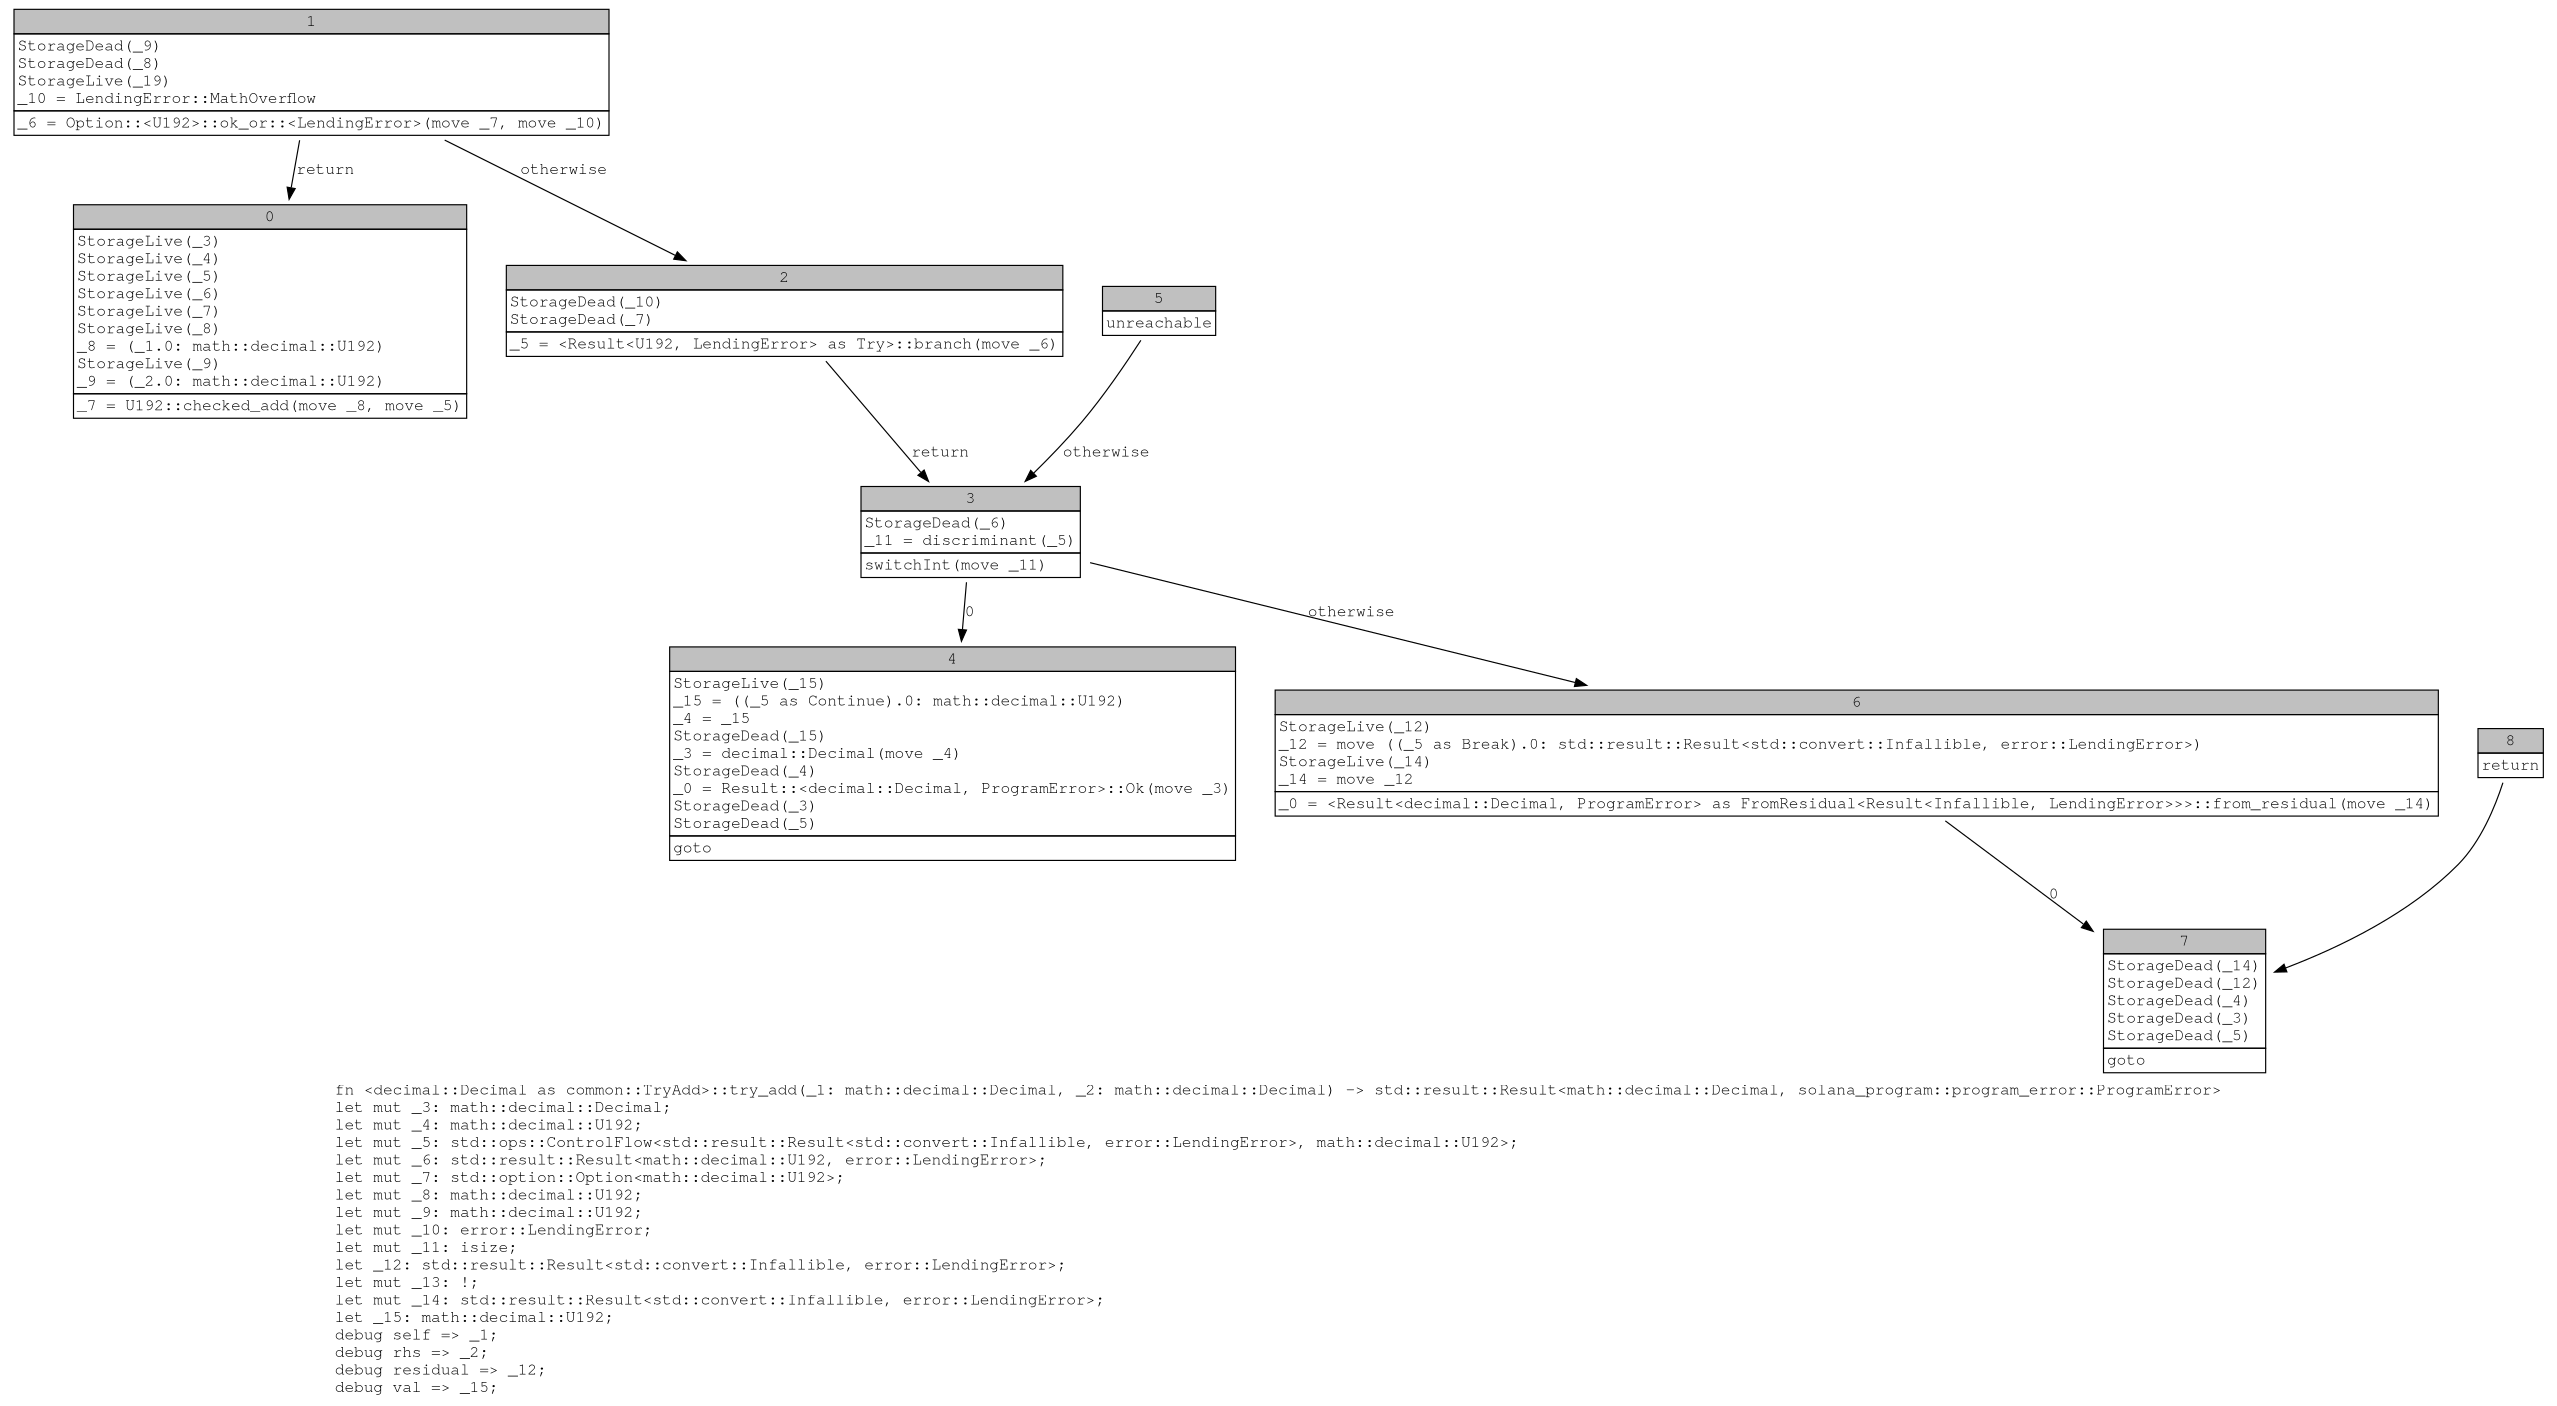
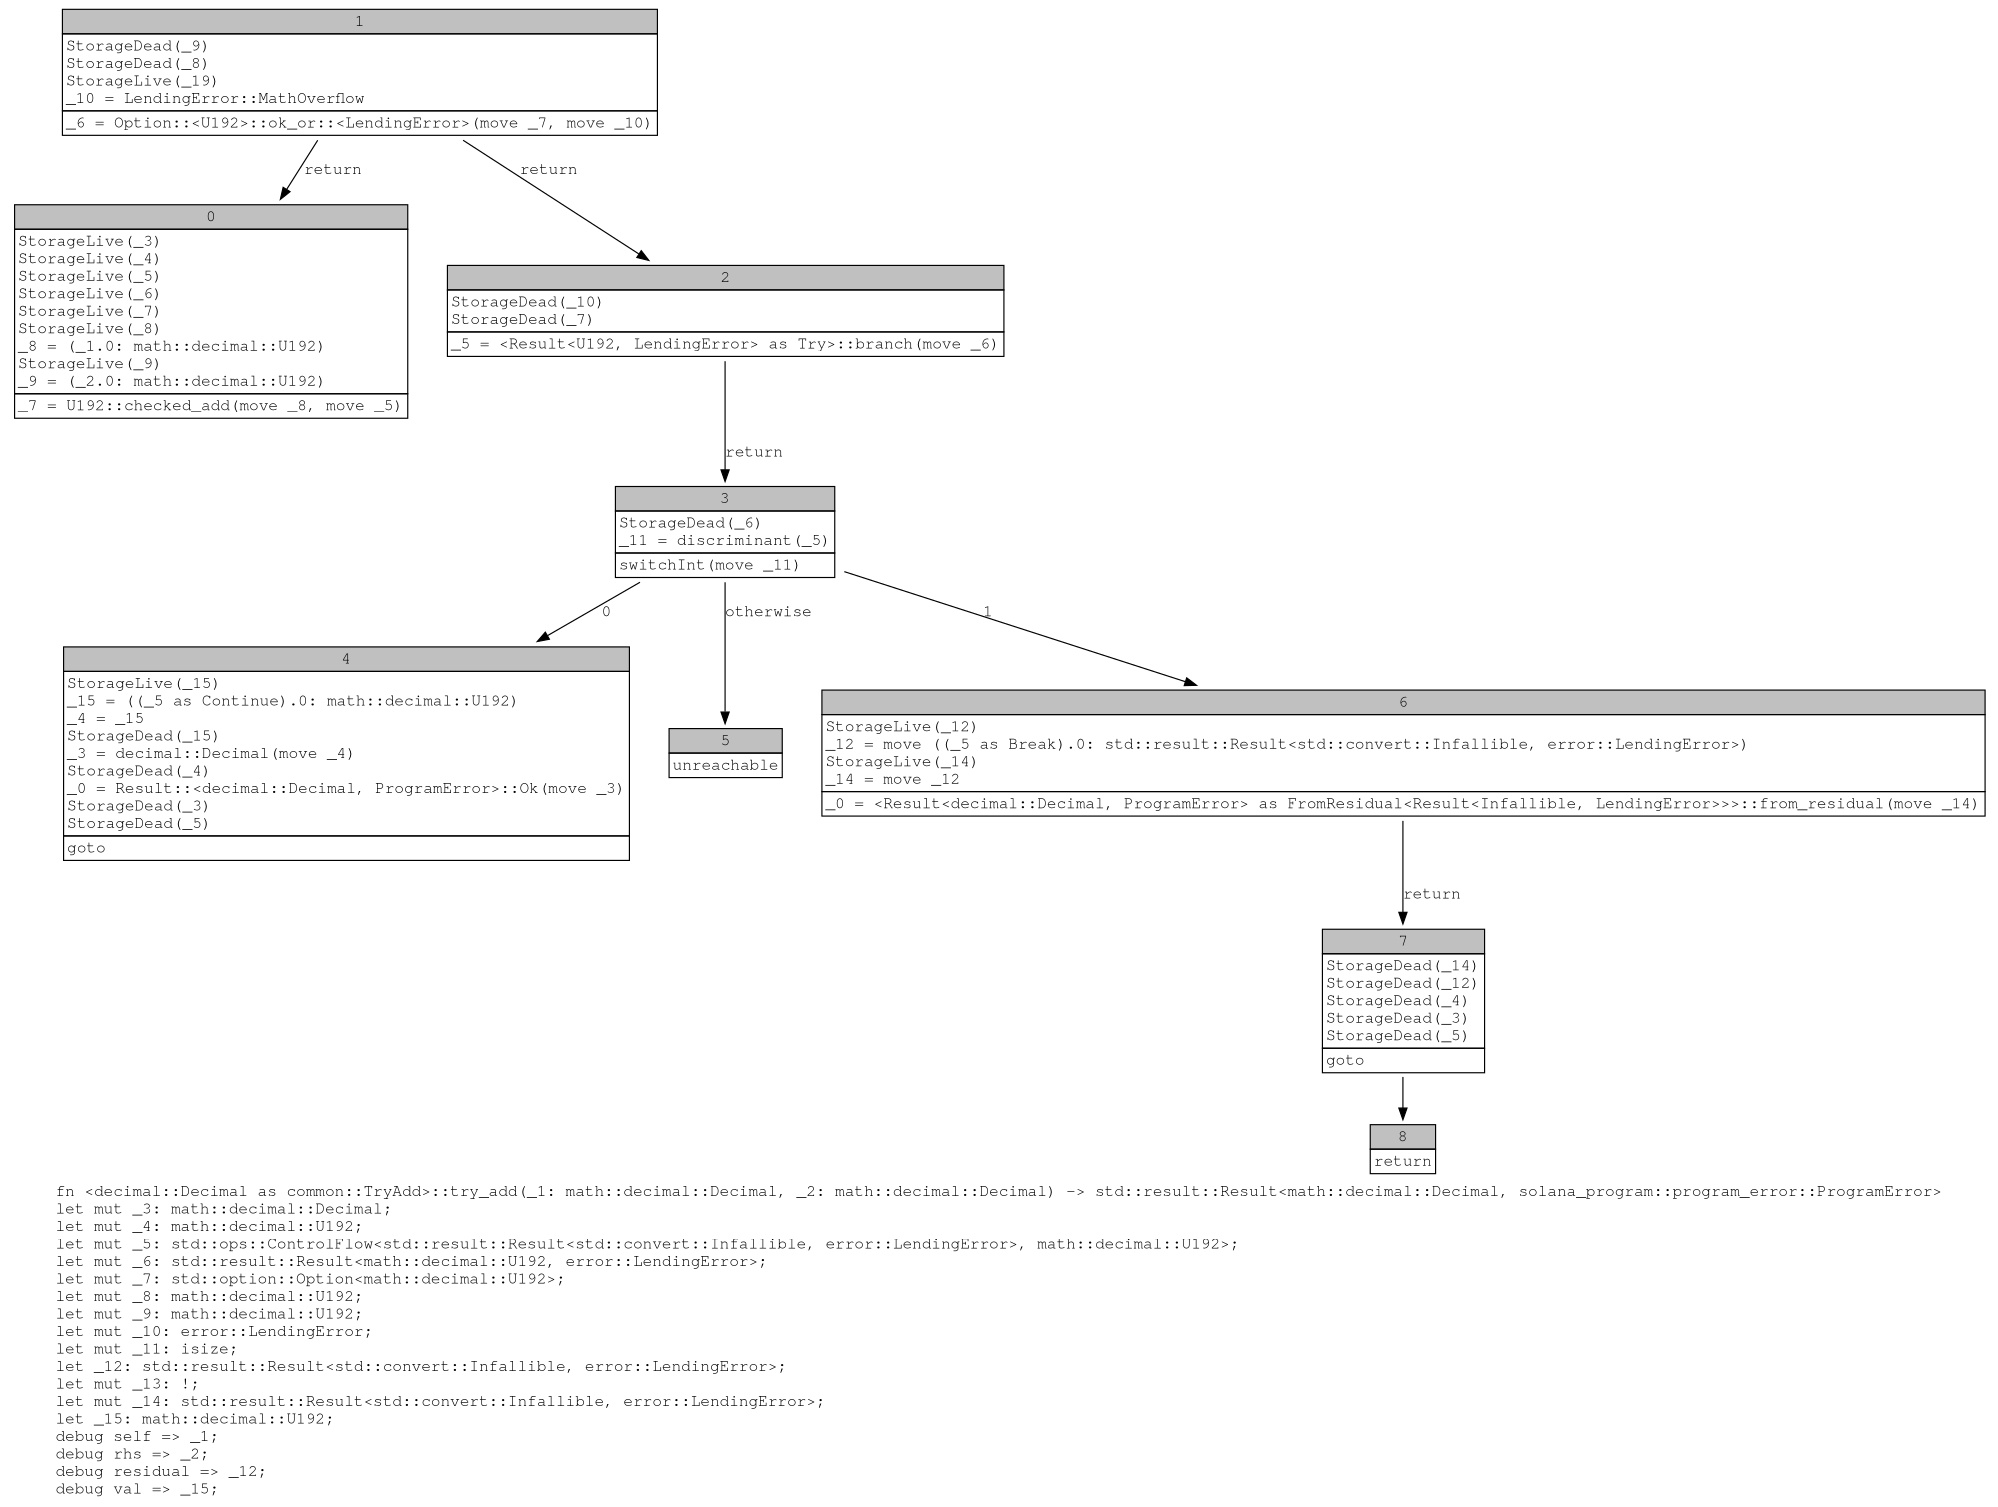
(564, 170) -> (549, 170)
(1091, 410) -> (725, 647)
(1352, 612) -> (988, 612)
(2054, 894) -> (1432, 894)
(2417, 900) -> (1403, 1092)
